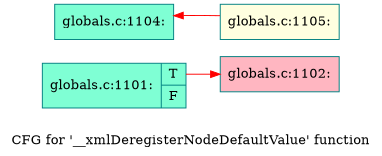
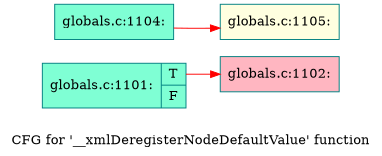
(202, 15) -> (192, 28)
